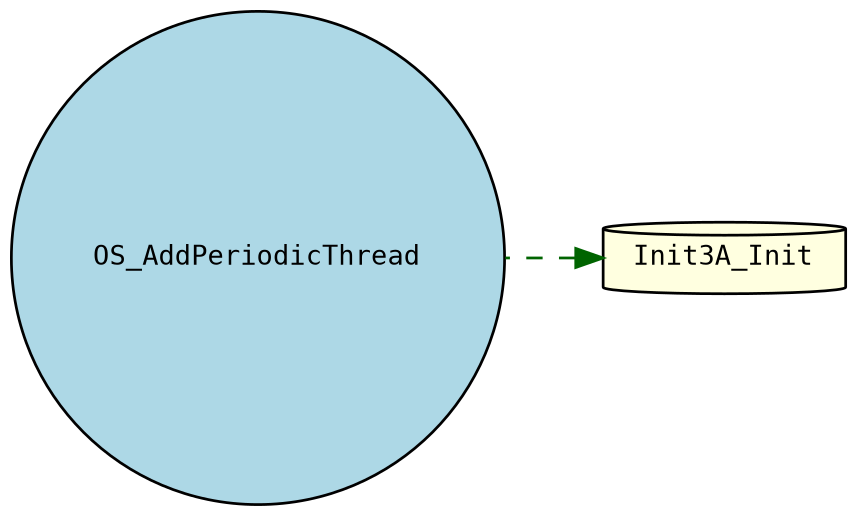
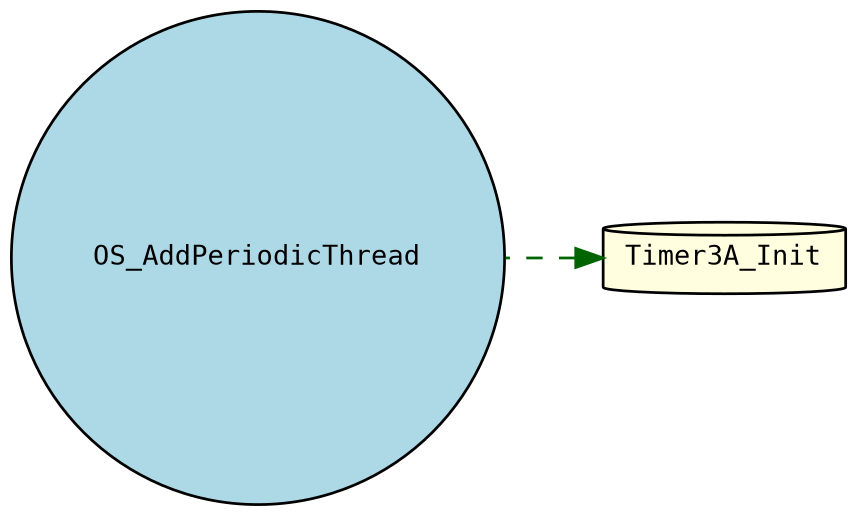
(724, 258) -> (724, 258)
